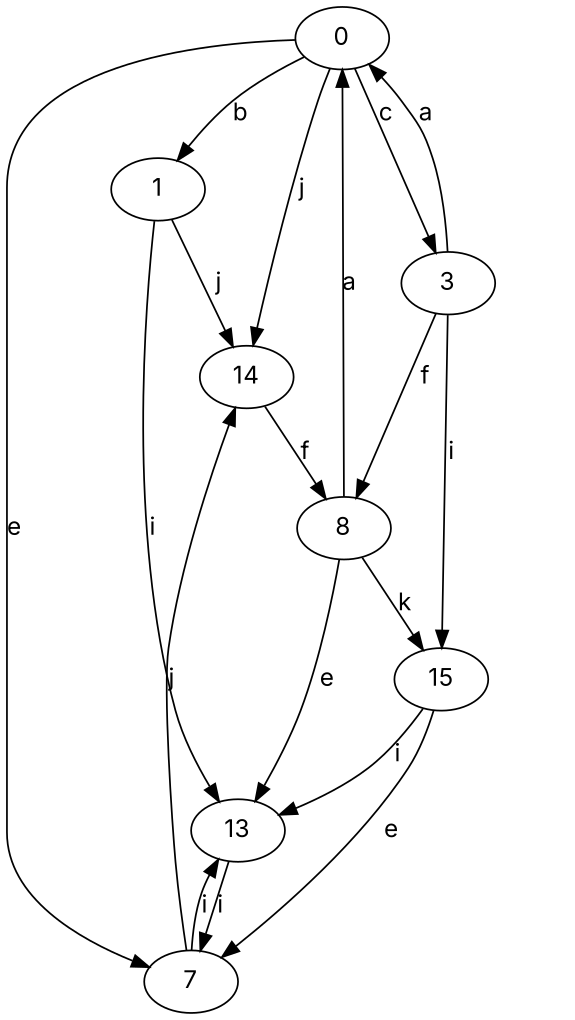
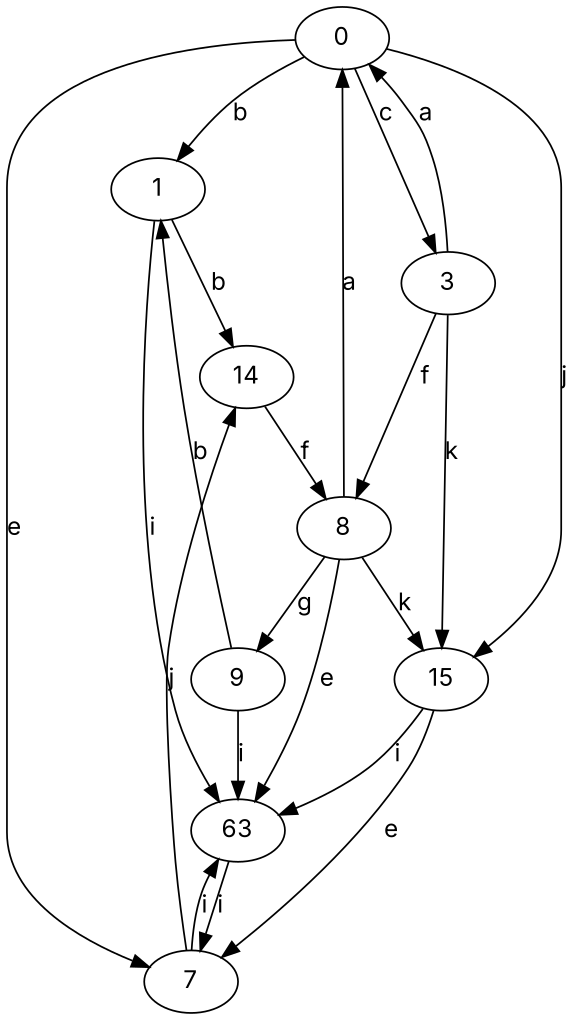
(289, 197) -> (561, 310)
(219, 283) -> (219, 283)
(452, 453) -> (452, 453)
none -> (238, 679)
(238, 831) -> (238, 831)
